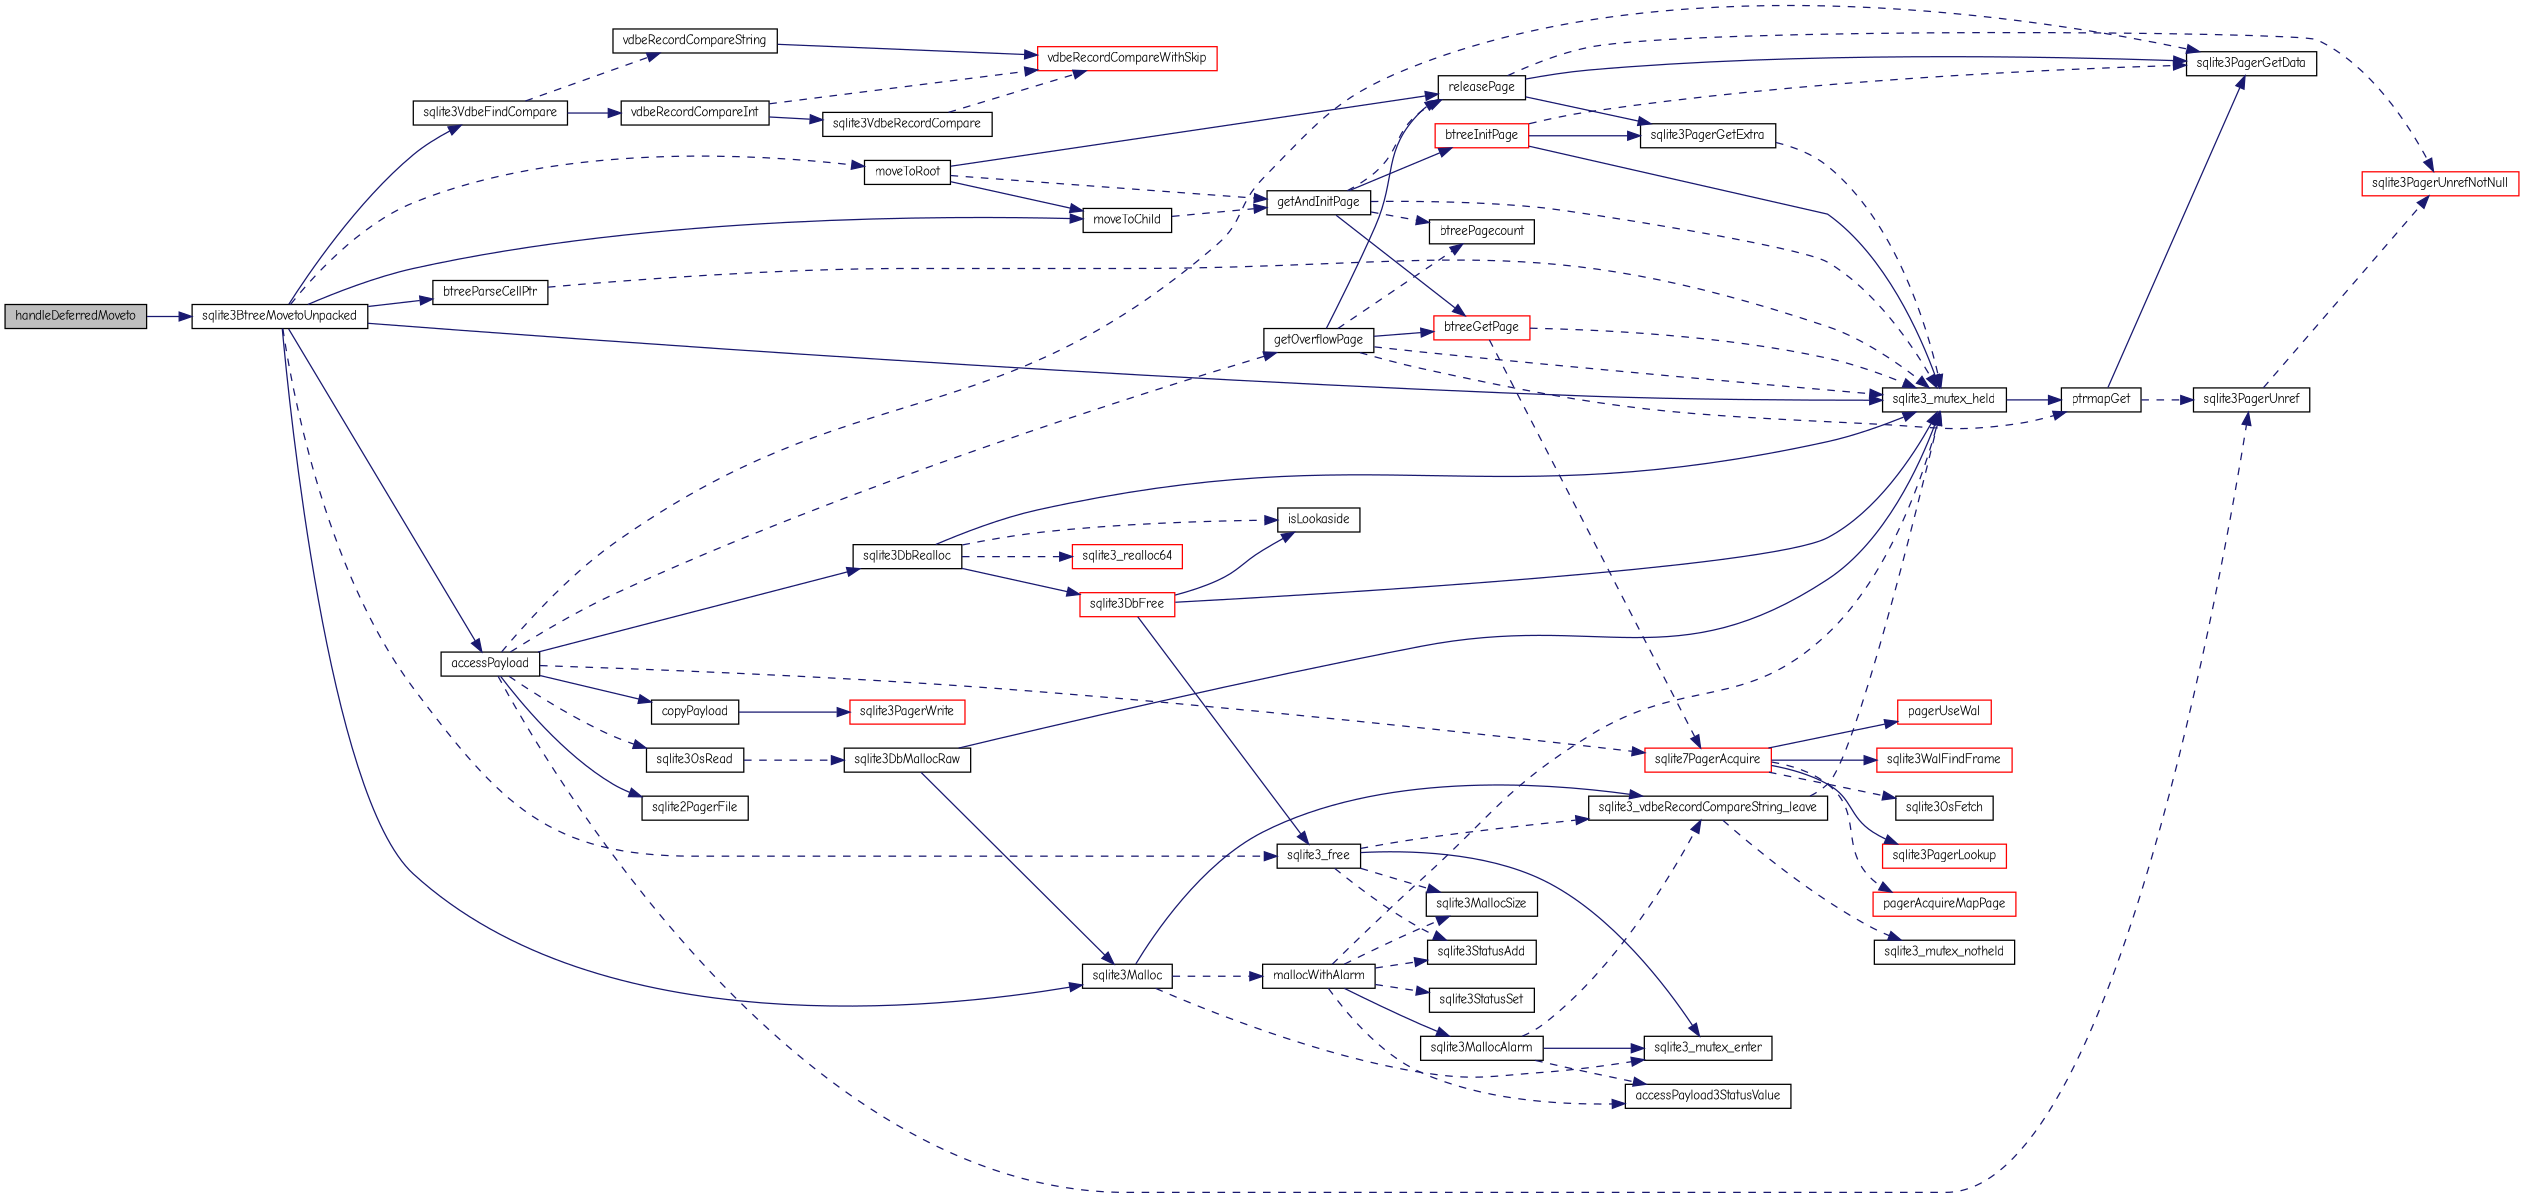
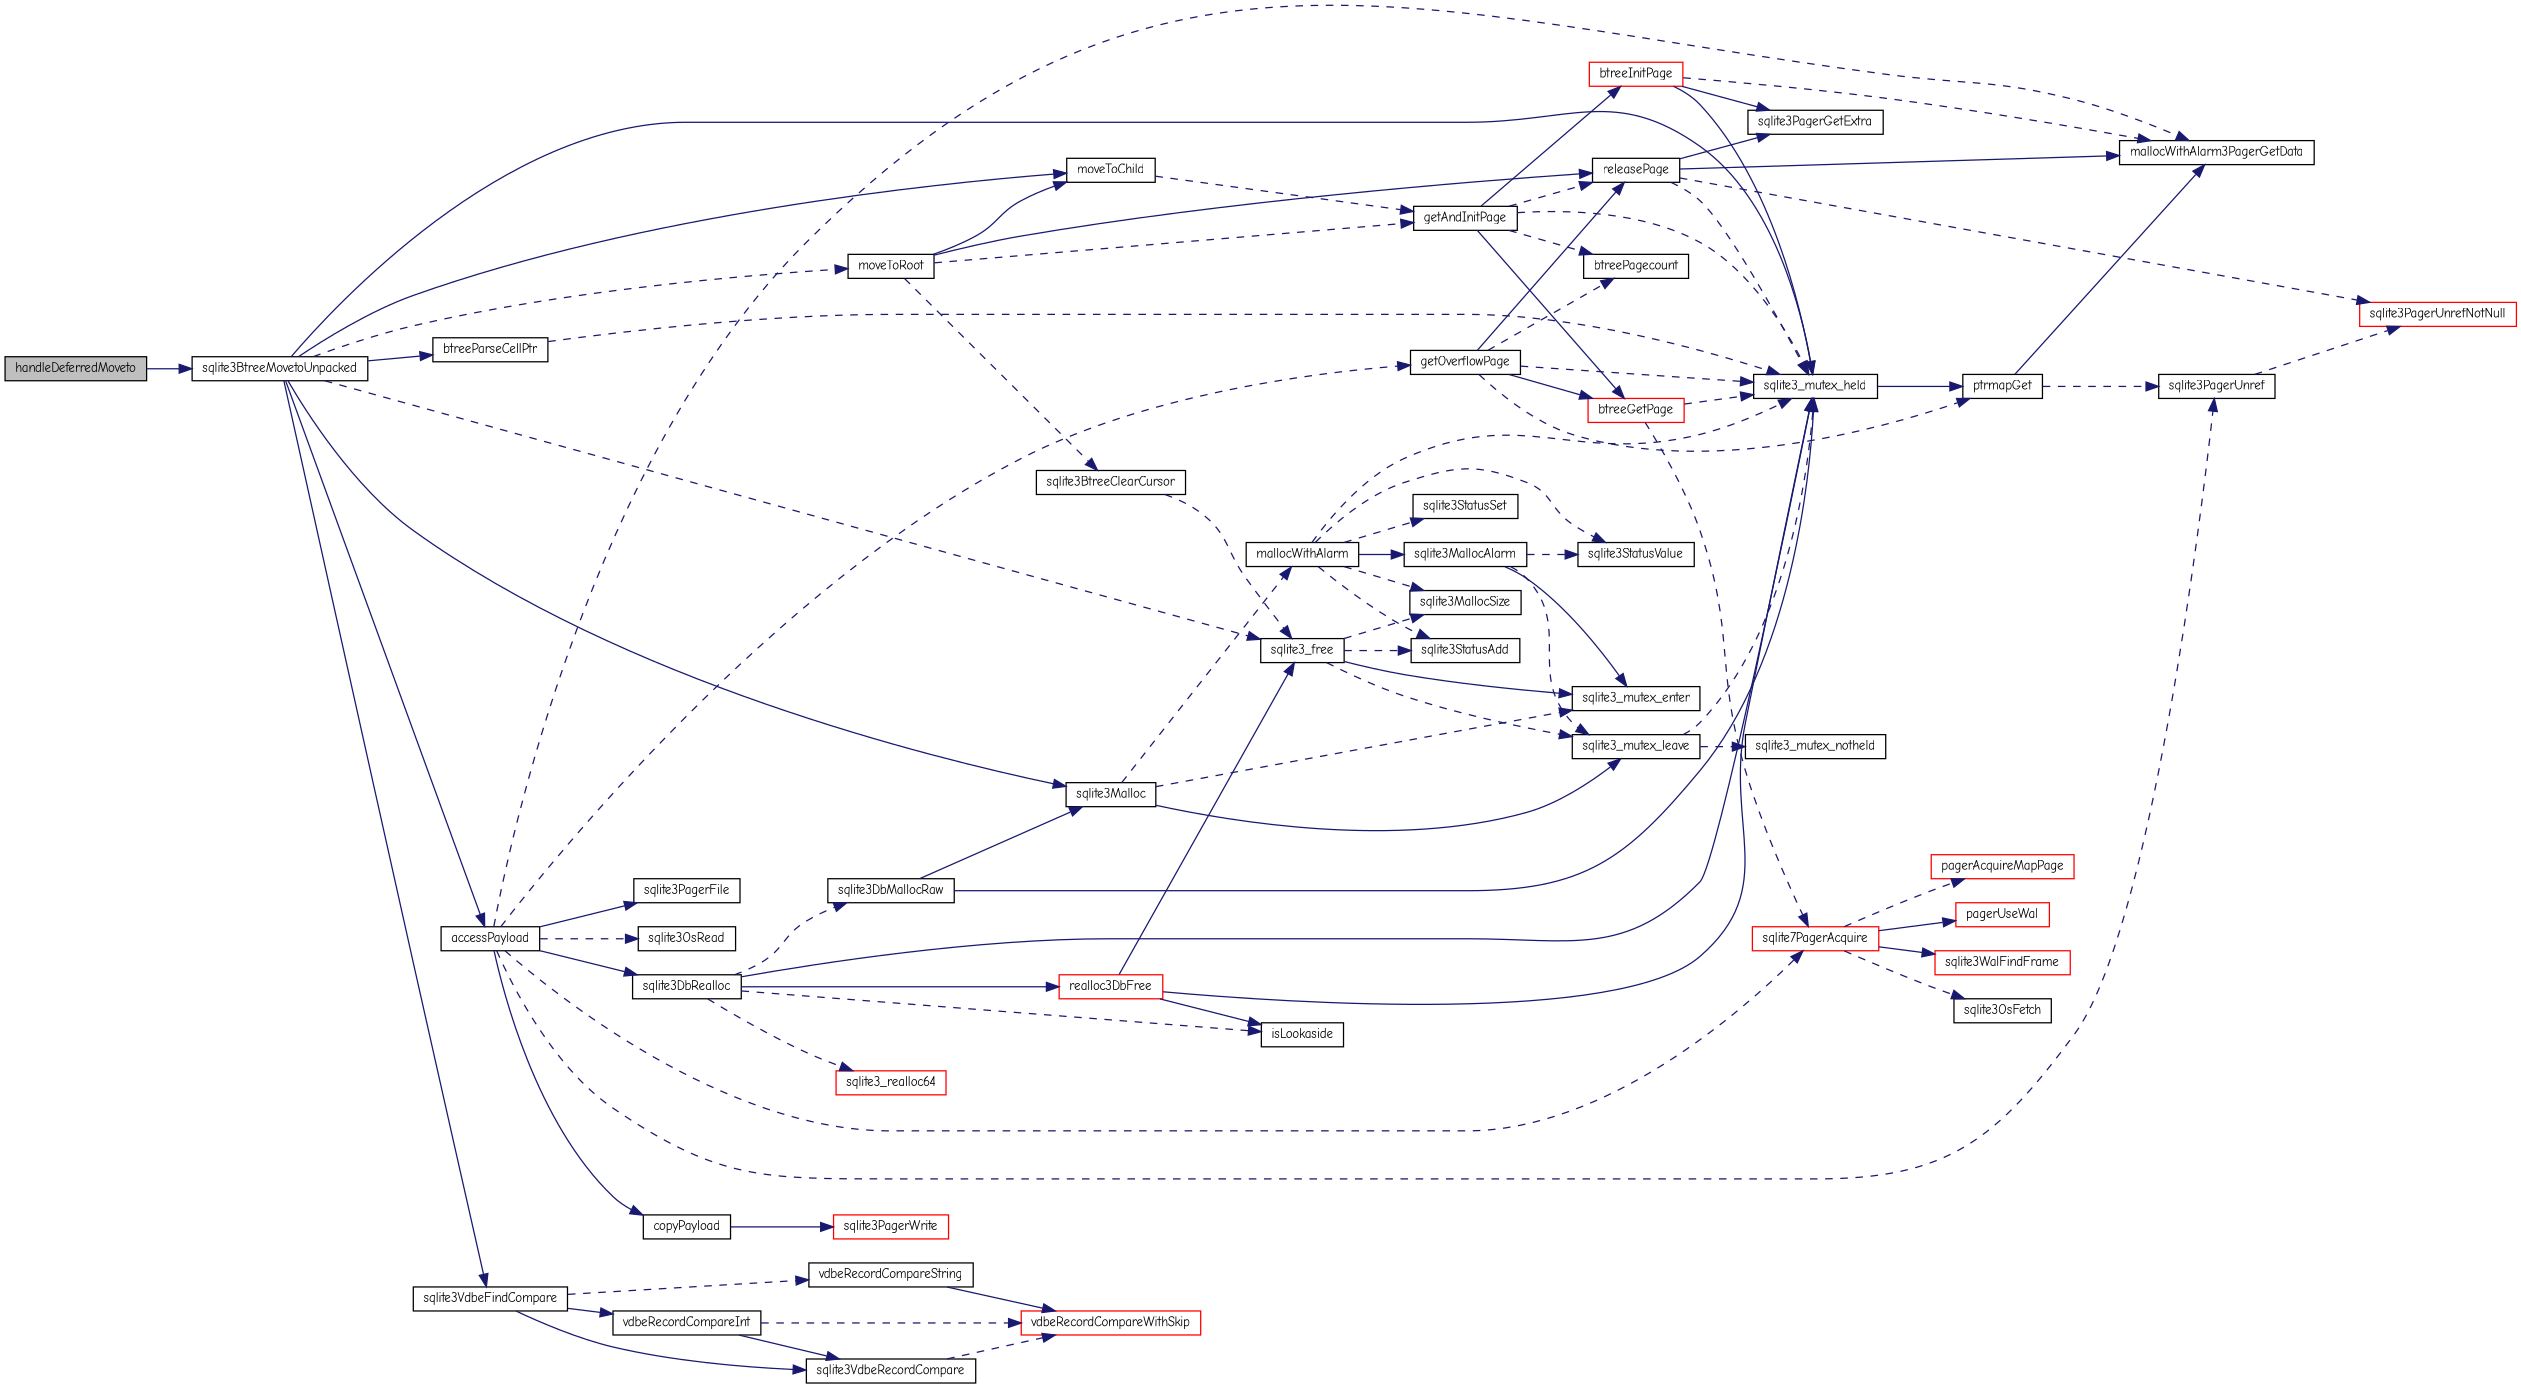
(2252, 64) -> (2217, 153)
(1885, 237) -> (1746, 264)
none -> (1111, 482)
(1127, 605) -> (1111, 987)
(788, 760) -> (785, 941)
(695, 808) -> (687, 891)
(1708, 808) -> (1636, 747)
(1944, 856) -> none
(1708, 1096) -> (1636, 554)
none -> (651, 1355)
